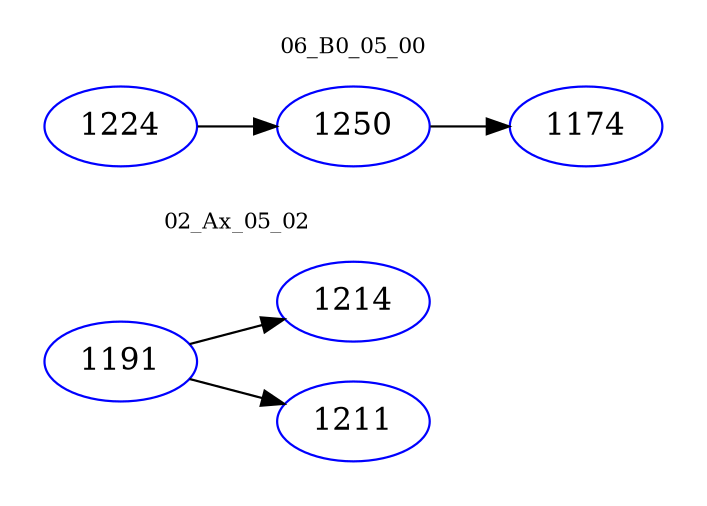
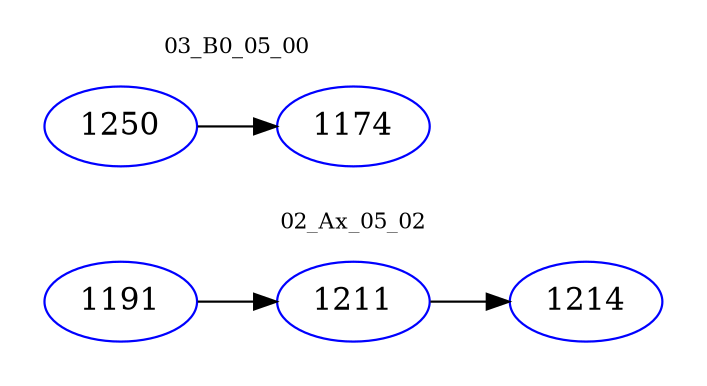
(353, 48) -> (237, 48)
(121, 126) -> none
(226, 335) -> (458, 302)
